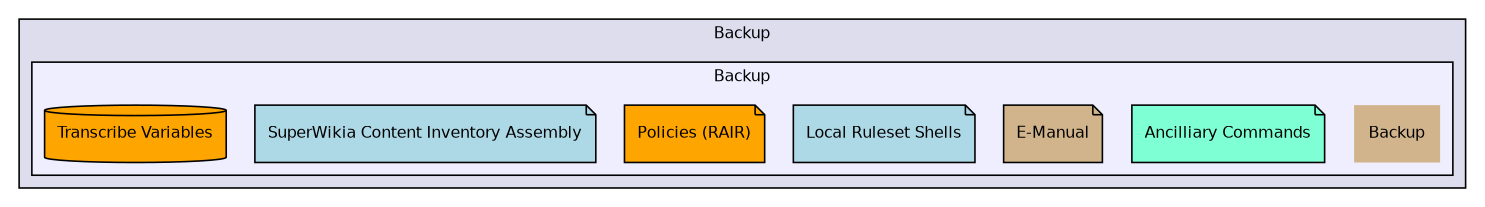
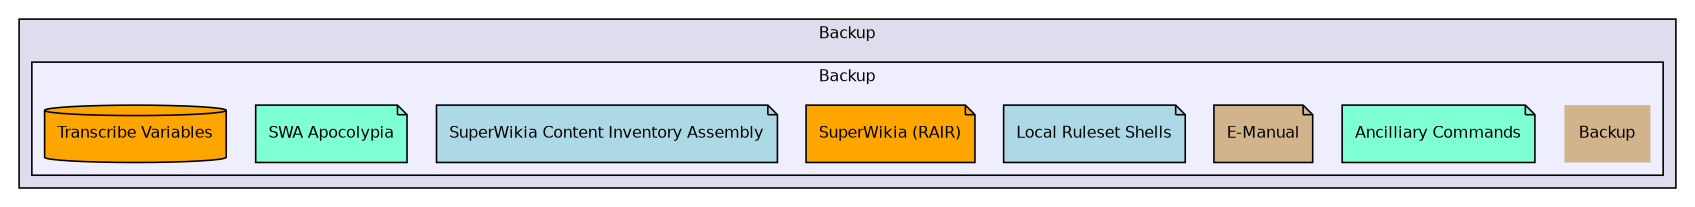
none -> (331, 134)
(695, 134) -> (891, 134)
